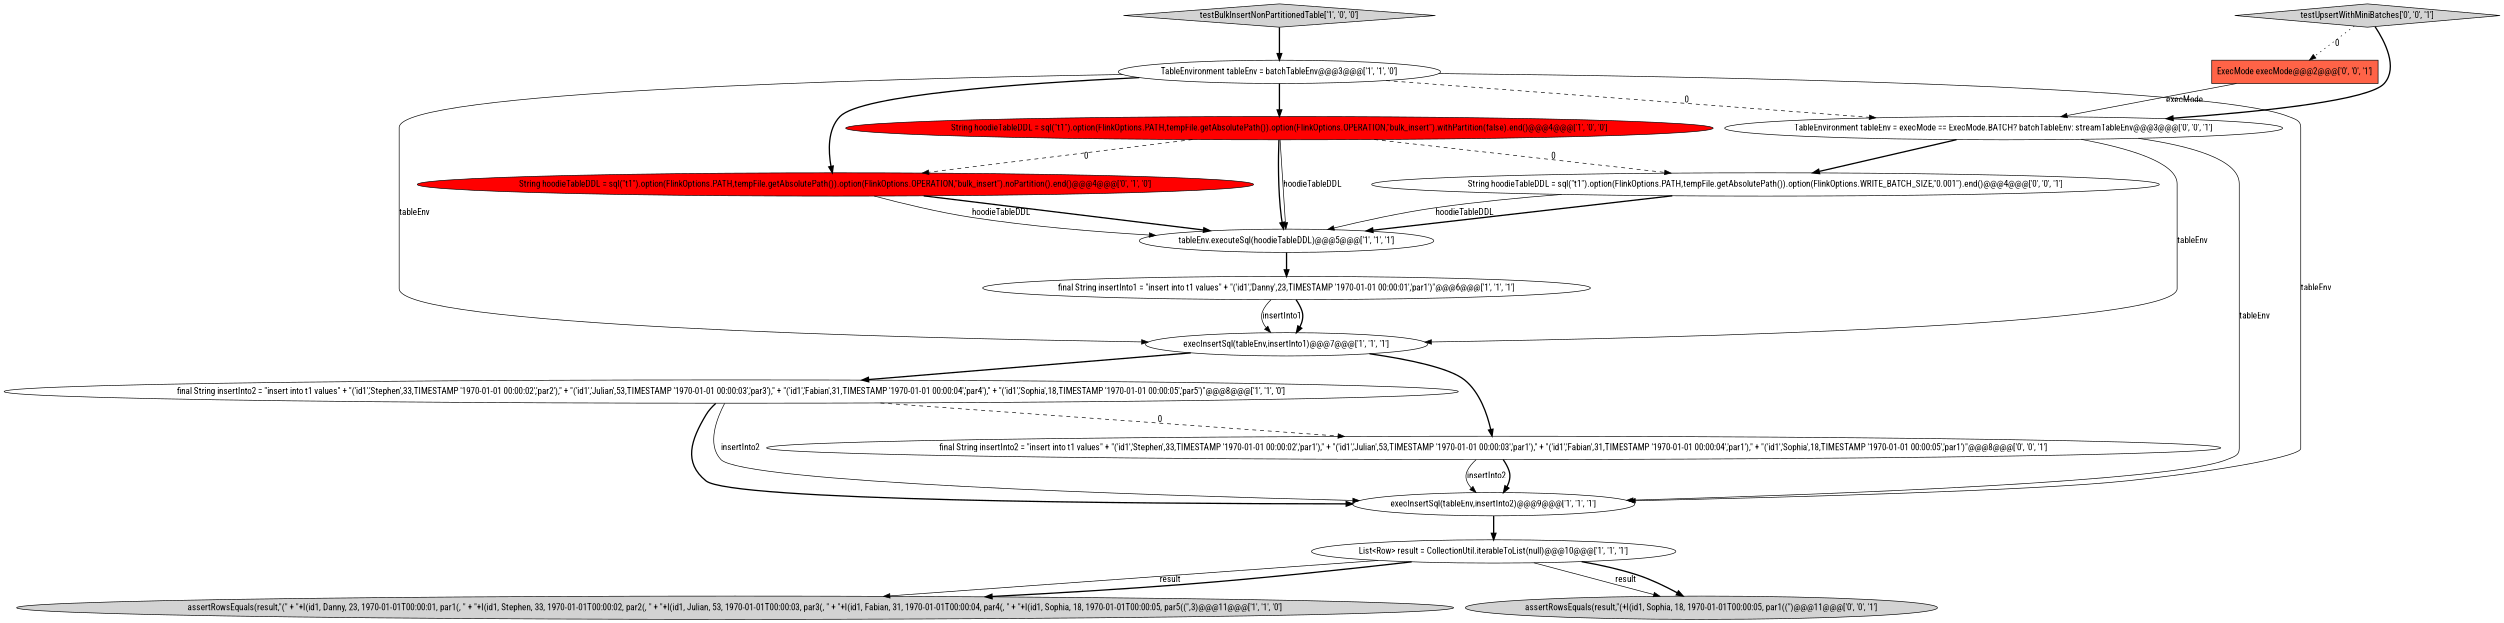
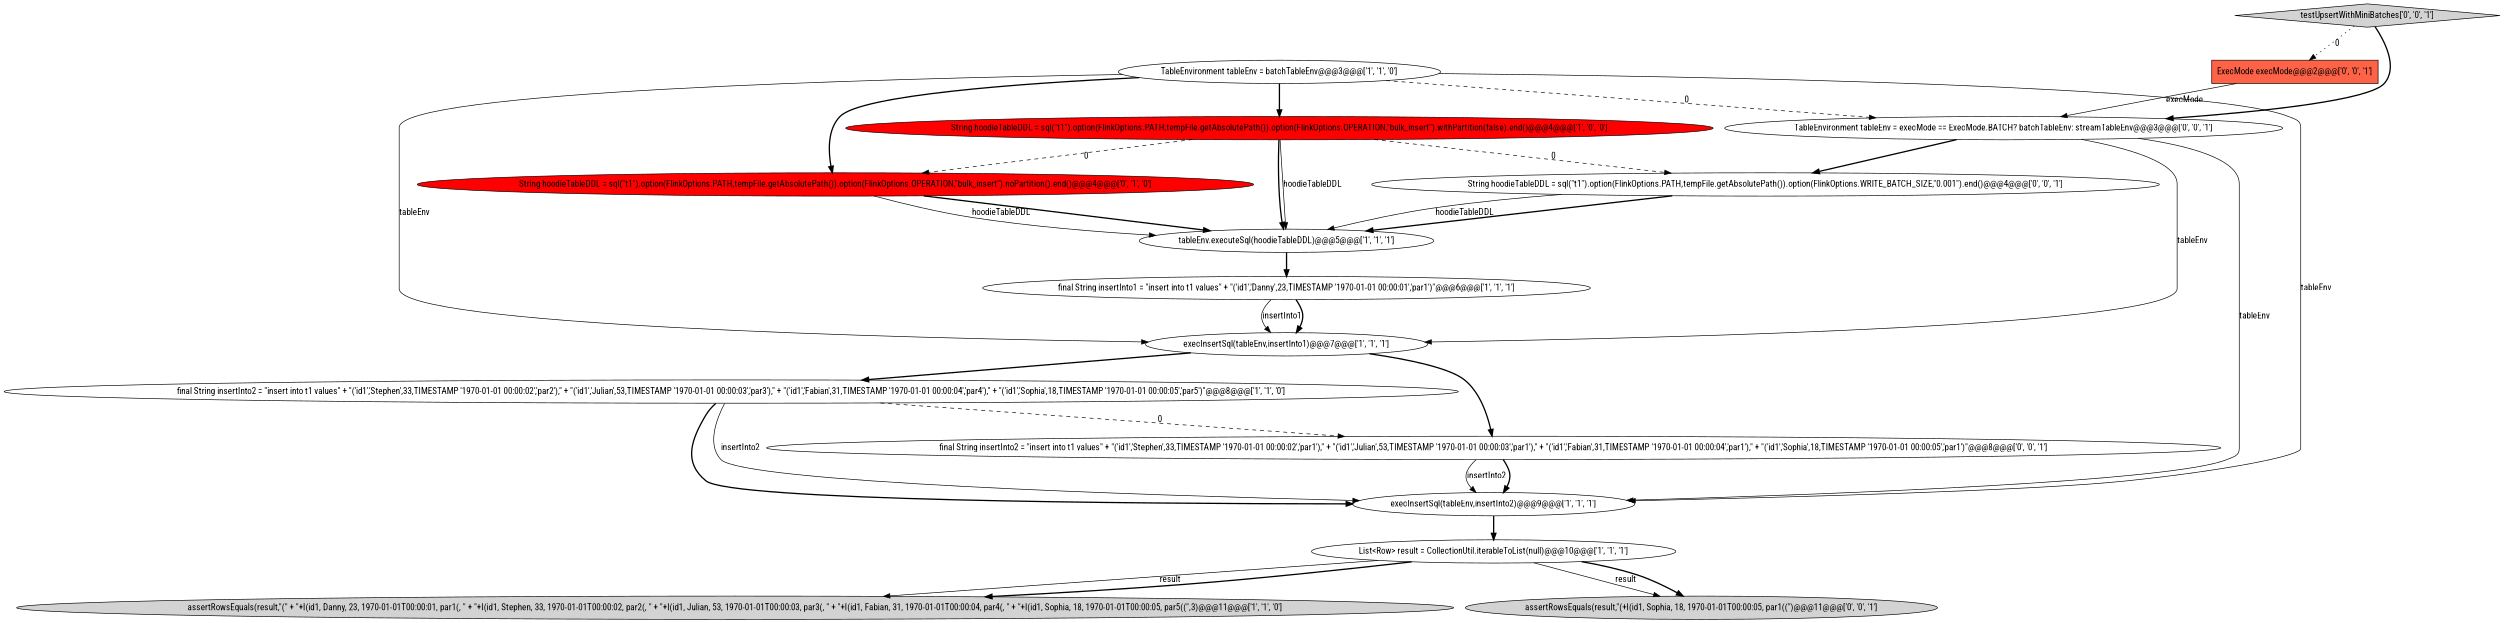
(1279, 16) -> none
